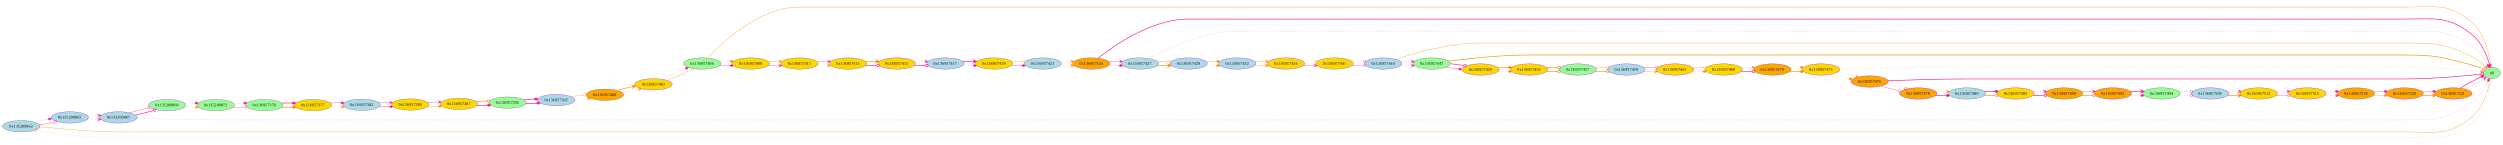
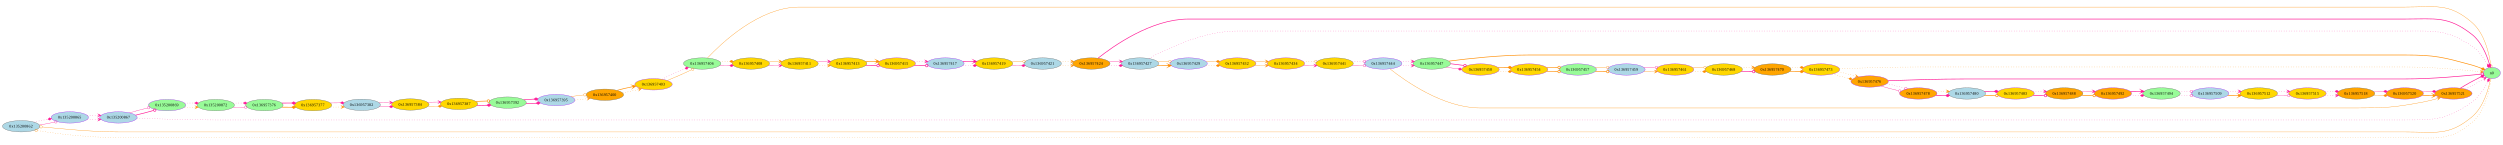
(1942, 43) -> (1909, 108)
(1966, 55) -> (1966, 55)
(1237, 64) -> (1237, 64)
